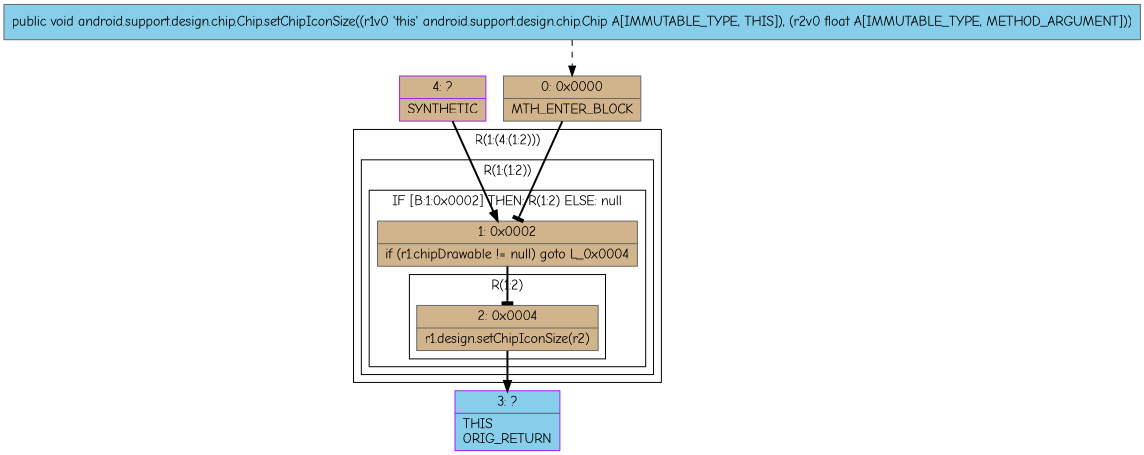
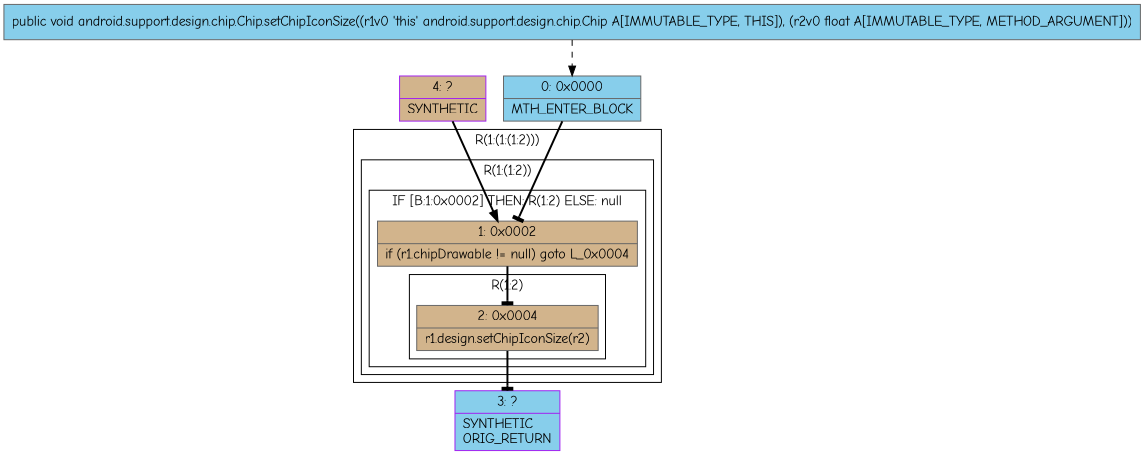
(572, 99) -> (572, 99)
(507, 141) -> (507, 141)
(507, 366) -> (507, 368)
(478, 424) -> (498, 424)
